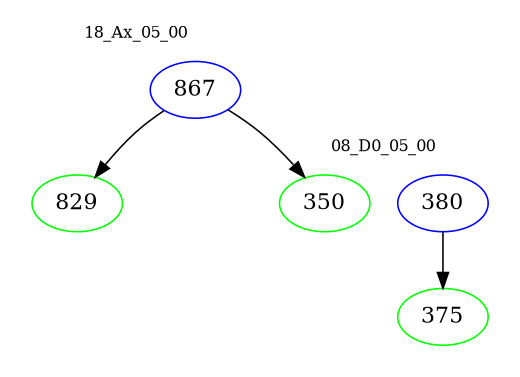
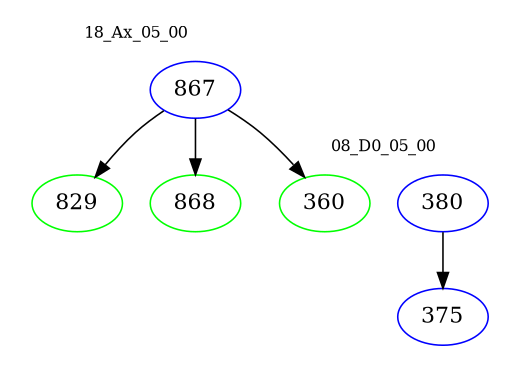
none -> (195, 203)
(325, 203) -> (325, 203)
(443, 317) -> (443, 317)
